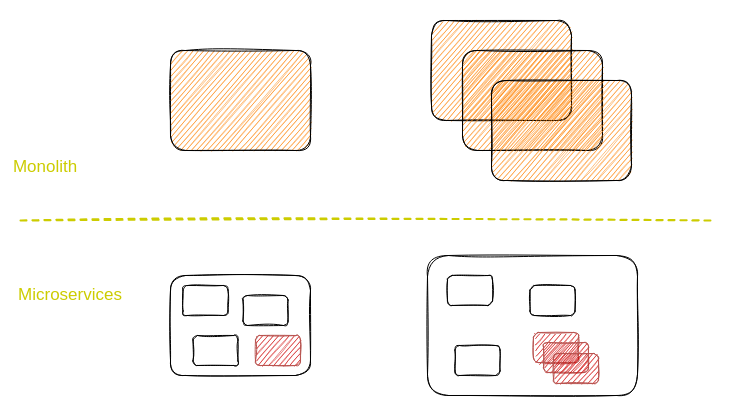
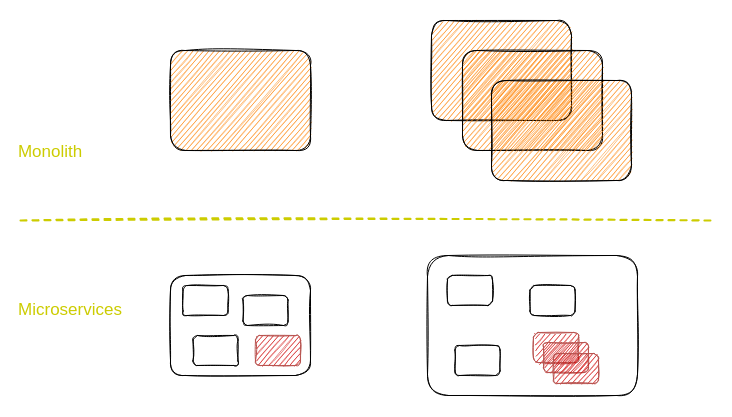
(46, 168) -> (51, 153)
(71, 296) -> (71, 311)
